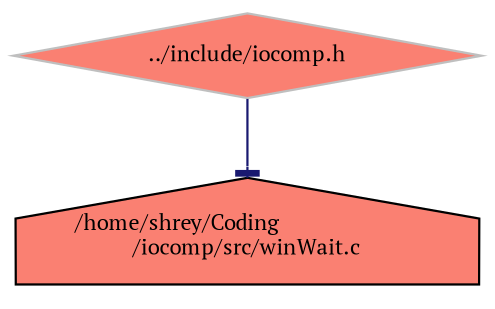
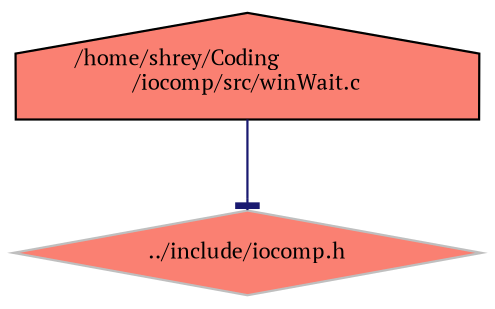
(247, 133) -> (247, 159)
